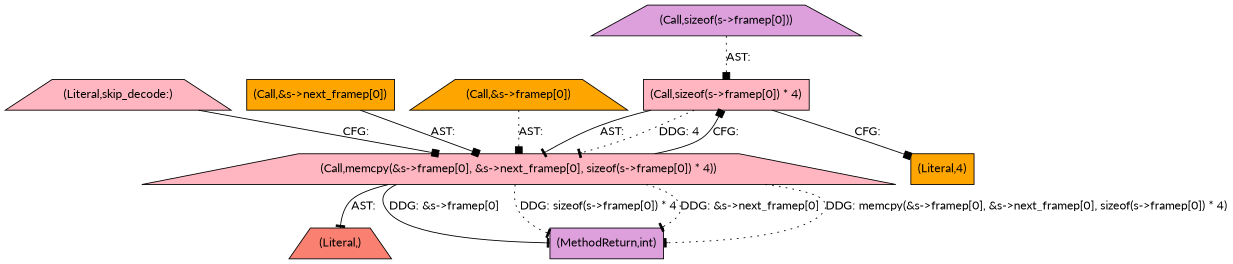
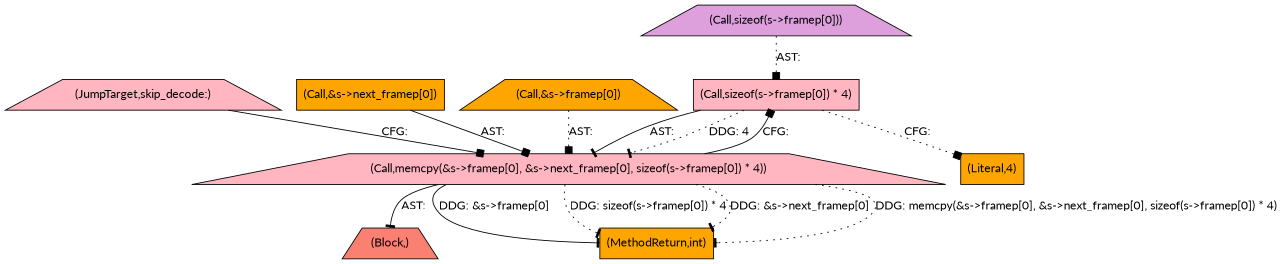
(118, 95) -> (143, 95)
(838, 132) -> (887, 132)
(340, 243) -> (390, 243)
(607, 243) -> (657, 243)
